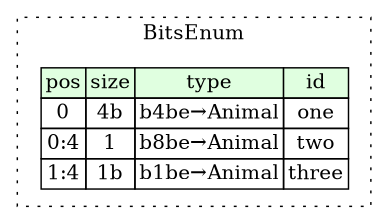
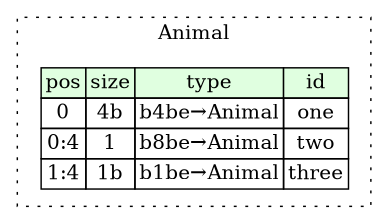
(194, 34) -> (194, 34)
